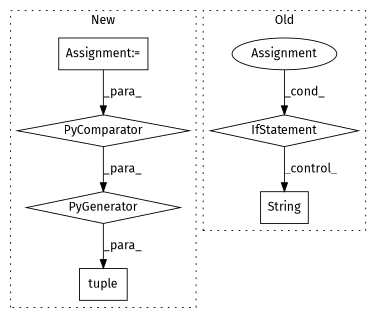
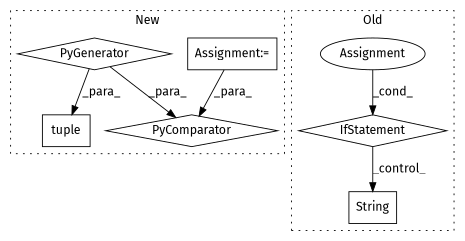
(103, 165) -> (139, 89)
